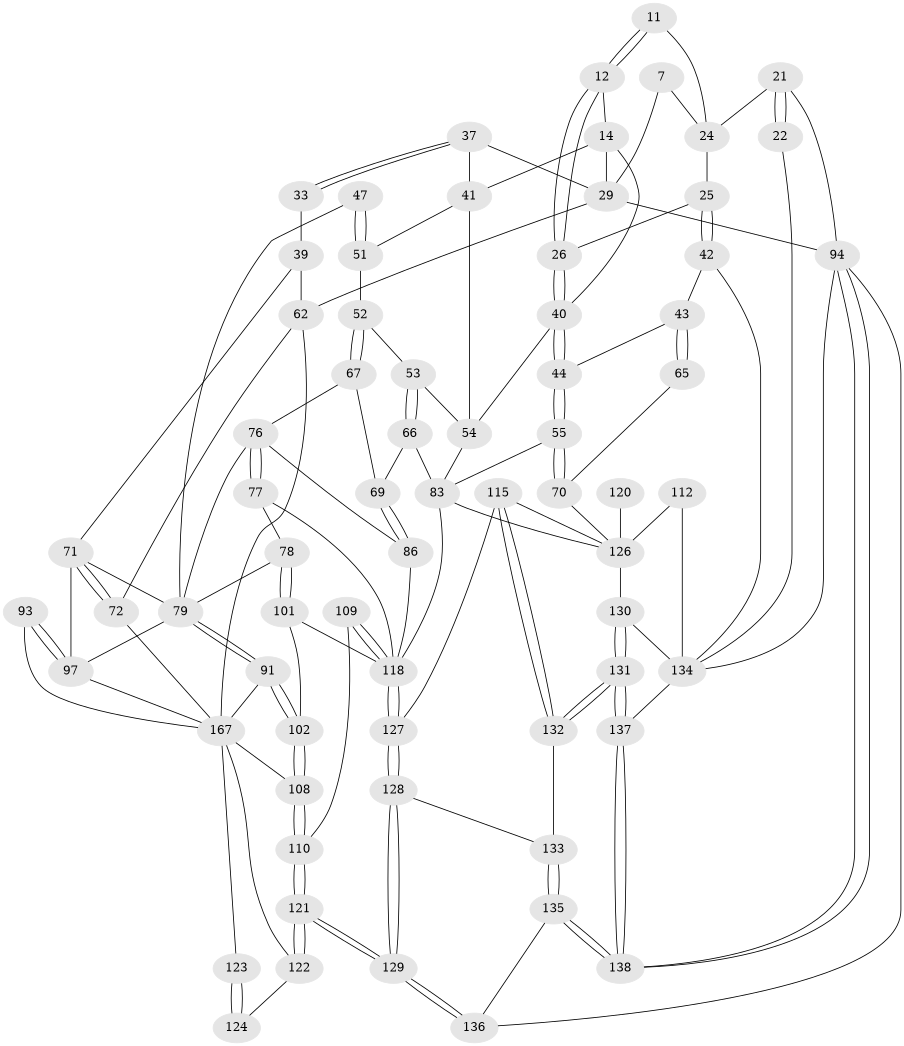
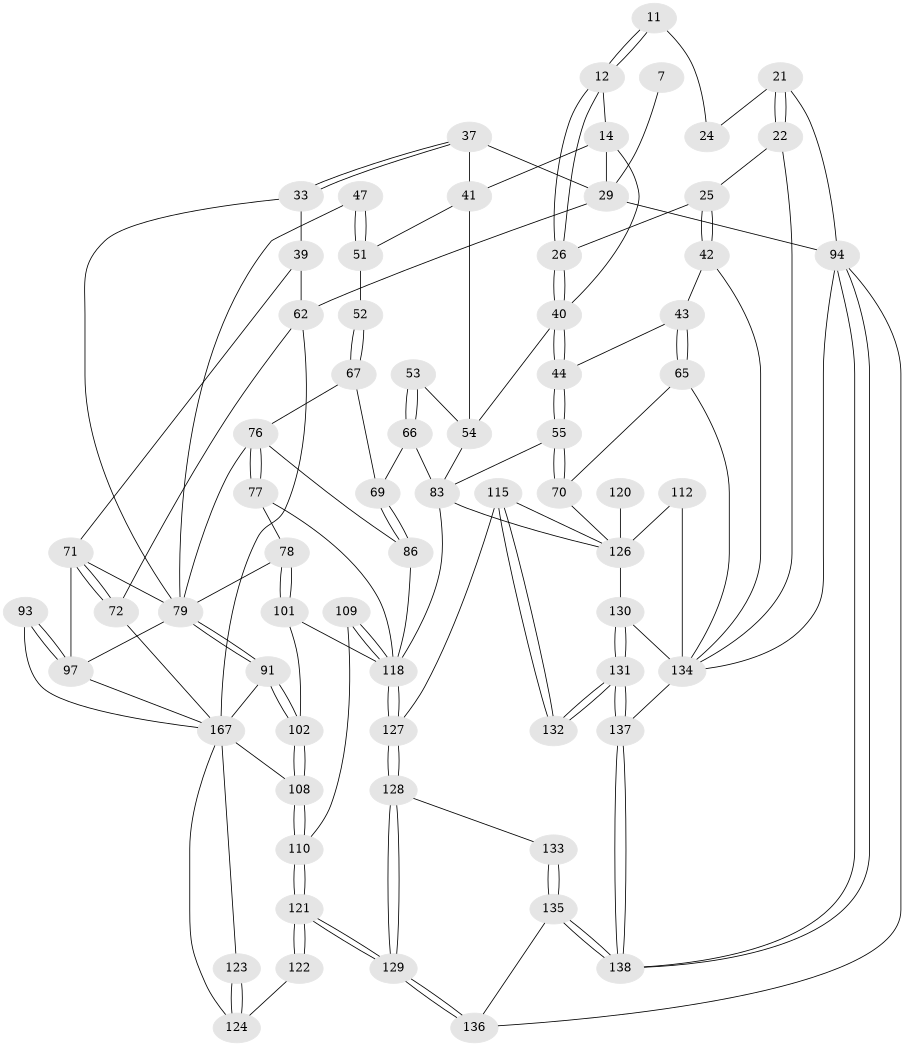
(684, 107) -> none
(707, 167) -> (744, 167)
none -> (85, 336)
(387, 345) -> none
none -> (729, 523)
(554, 790) -> none
(249, 853) -> (190, 883)
